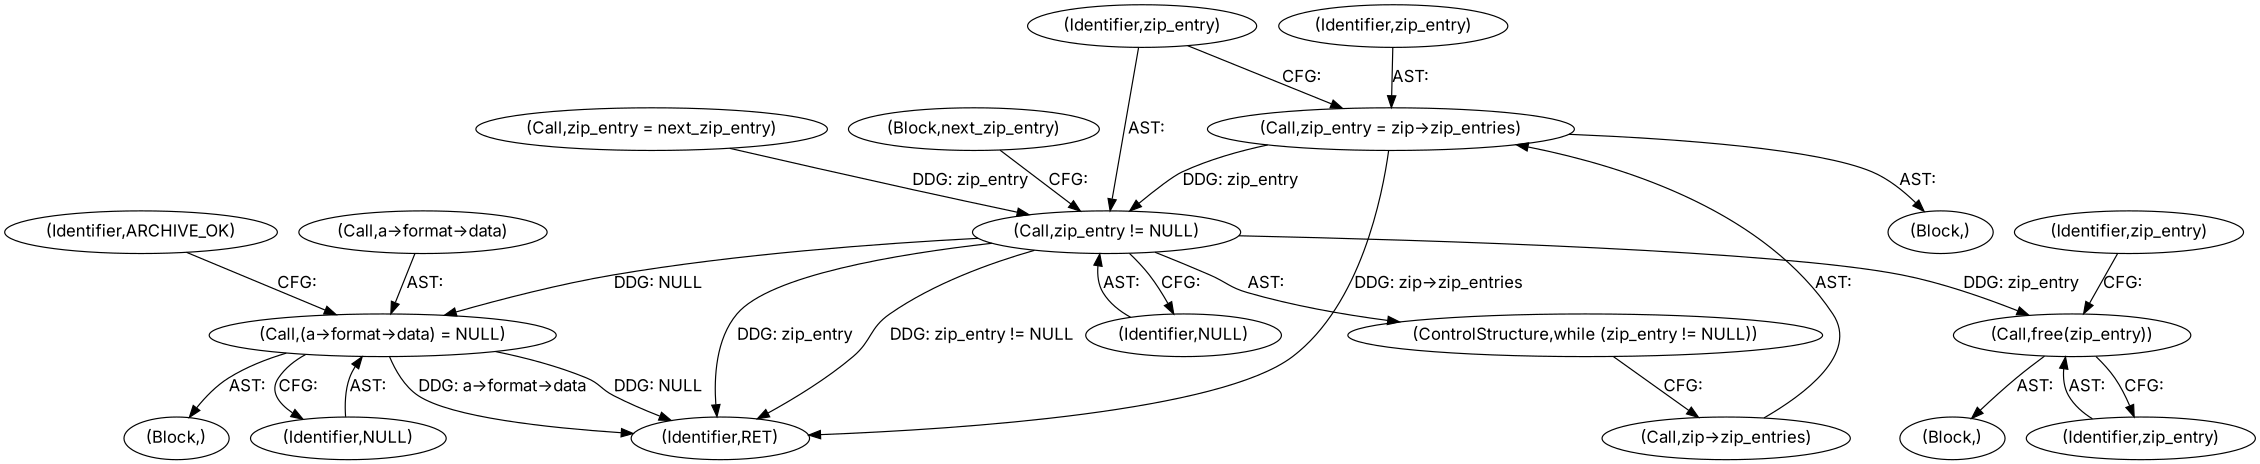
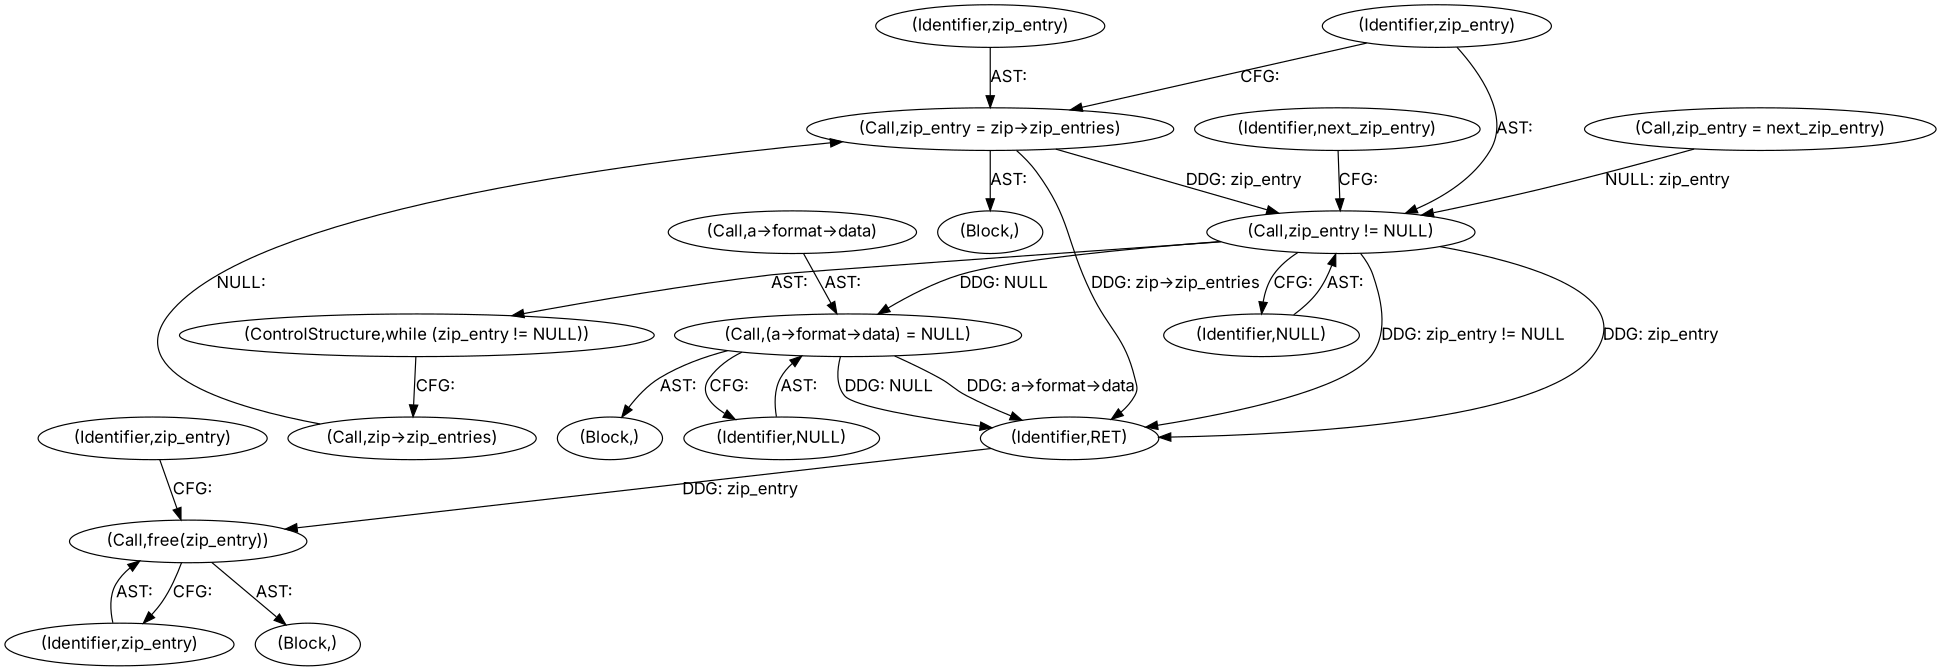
(974, 129) -> (1337, 129)
(970, 181) -> (1668, 181)
(141, 232) -> none
(1632, 250) -> (644, 488)
(1836, 284) -> (244, 284)
